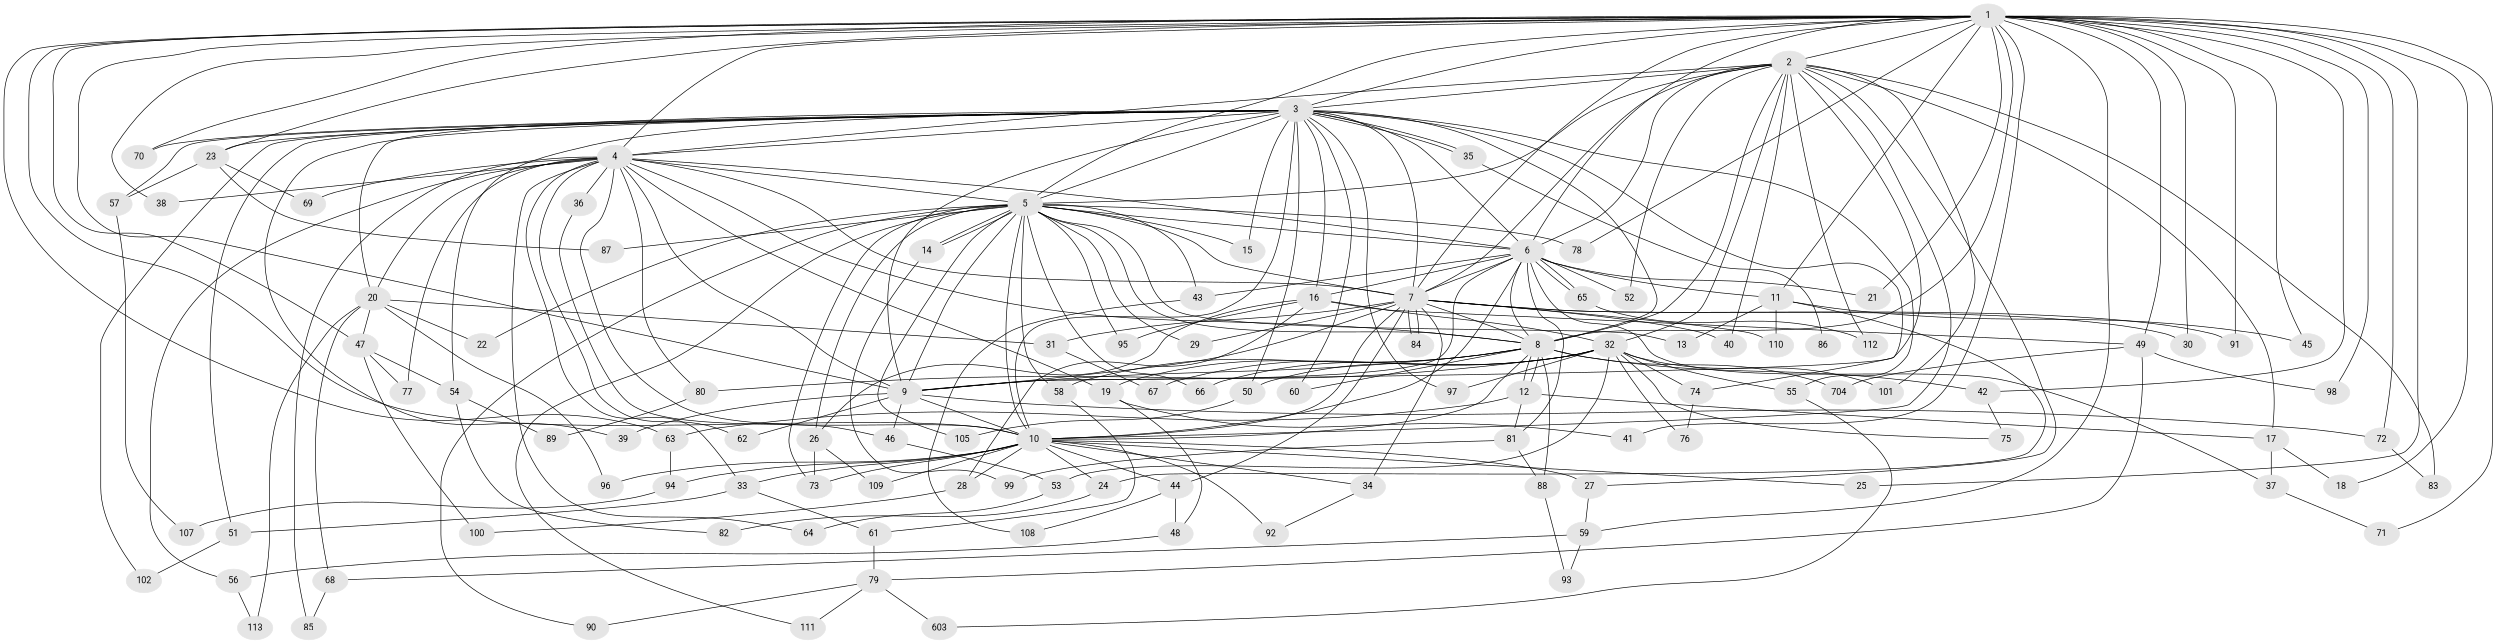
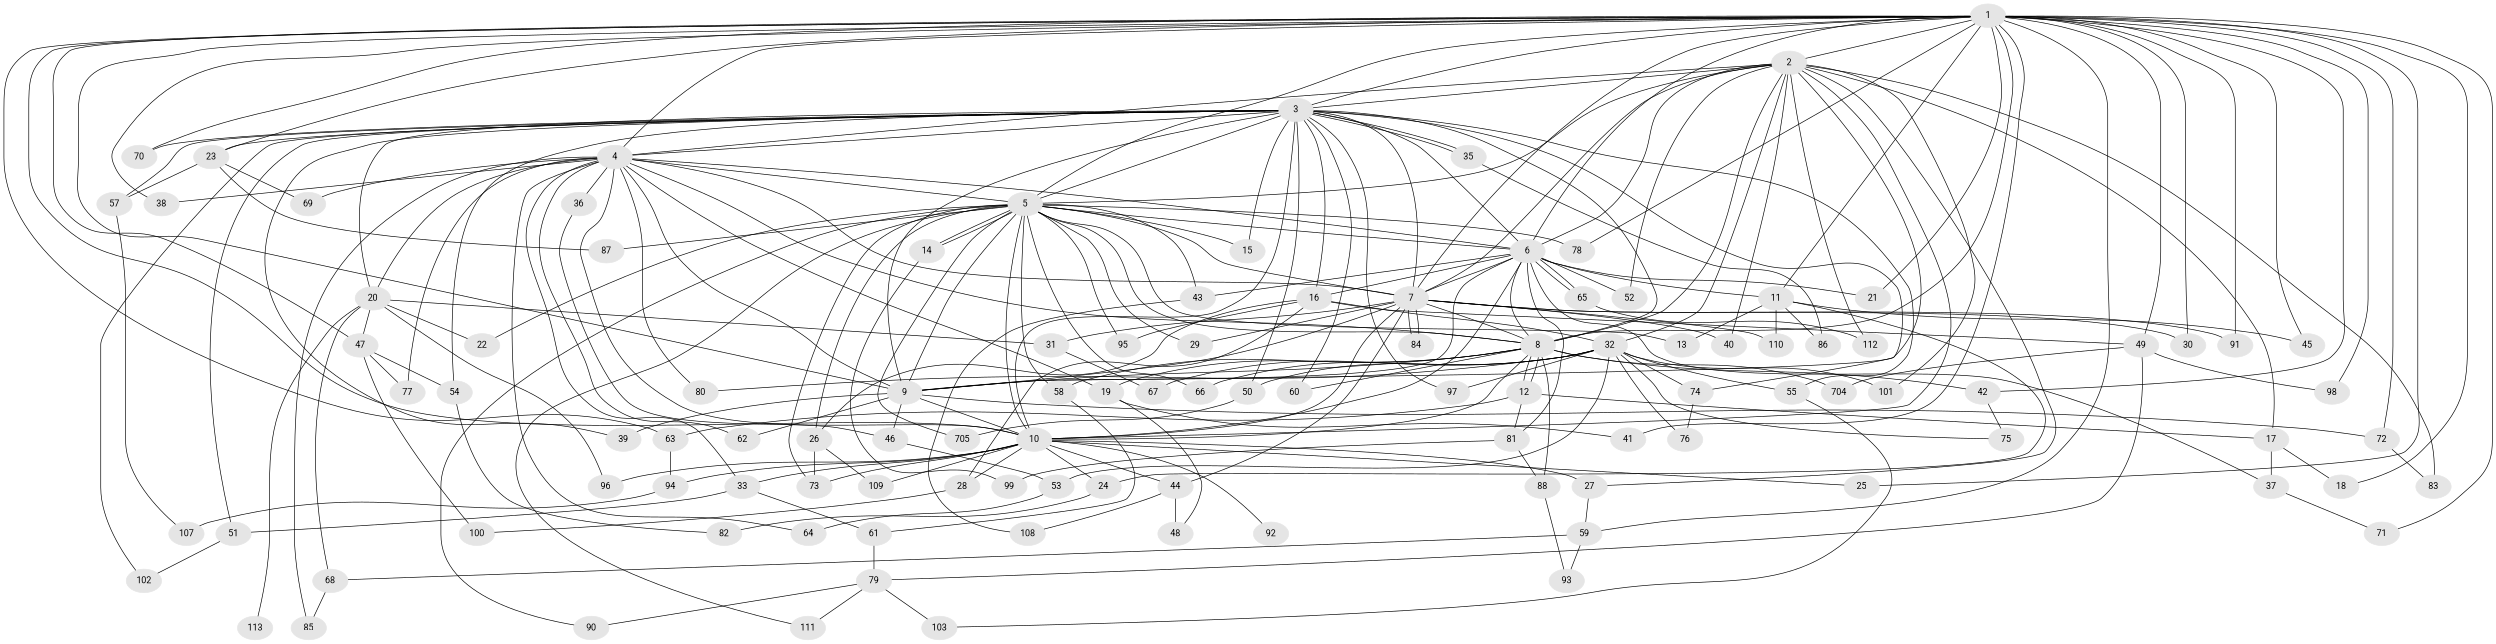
none -> (1797, 320)
(551, 440) -> none
(962, 440) -> (962, 440)
(1368, 487) -> none
(234, 581) -> none
(939, 628) -> (939, 628)
